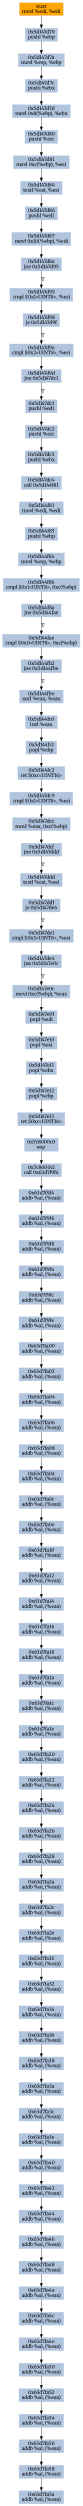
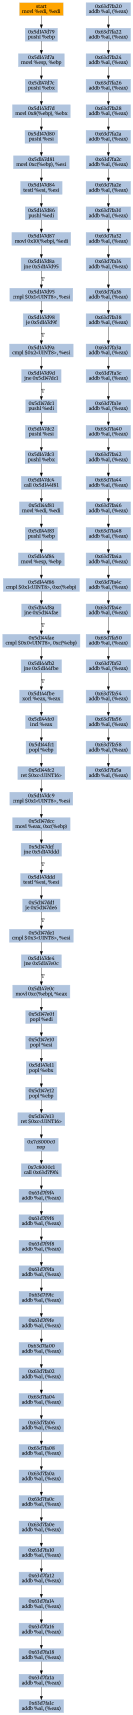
(41, 1732) -> none
